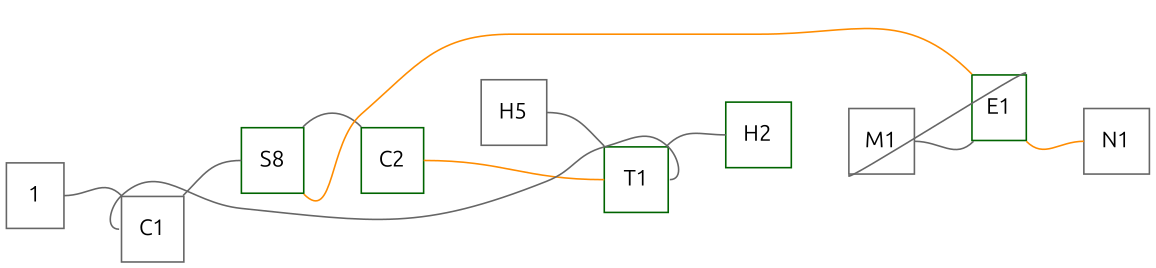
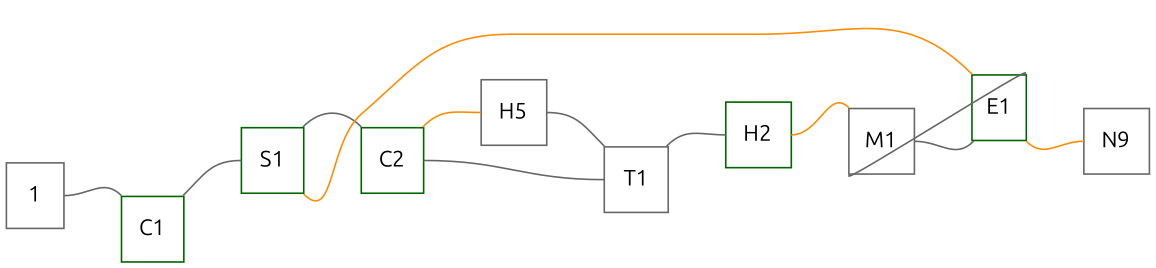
none -> (450, 113)
none -> (820, 117)
(1117, 141) -> (1117, 141)
(273, 160) -> (273, 160)
(514, 170) -> (514, 170)
(636, 180) -> (636, 180)
(400, 219) -> none
(153, 229) -> (153, 229)
